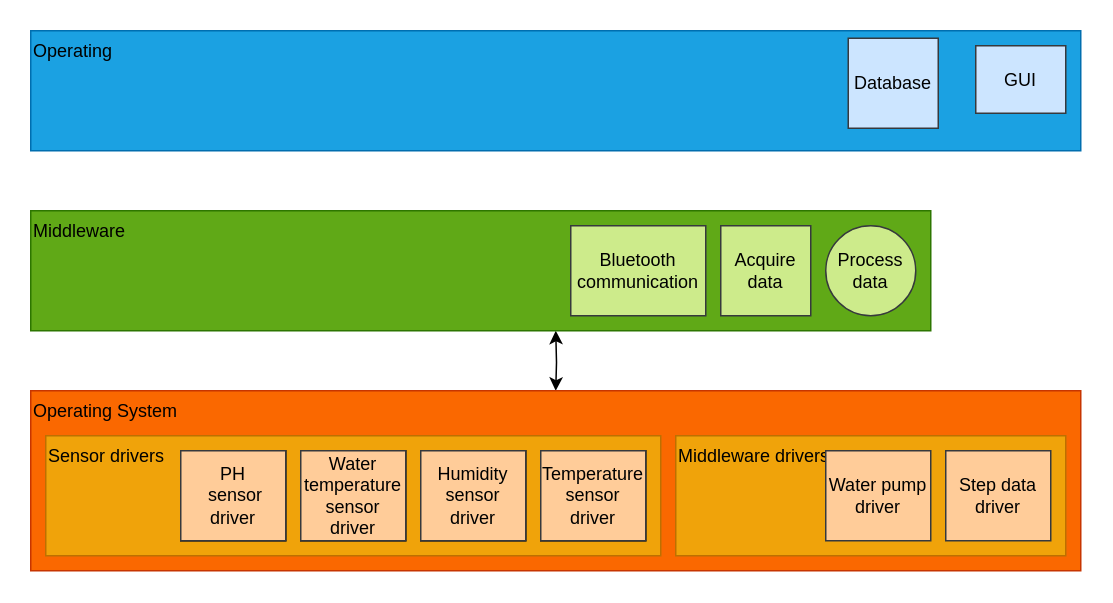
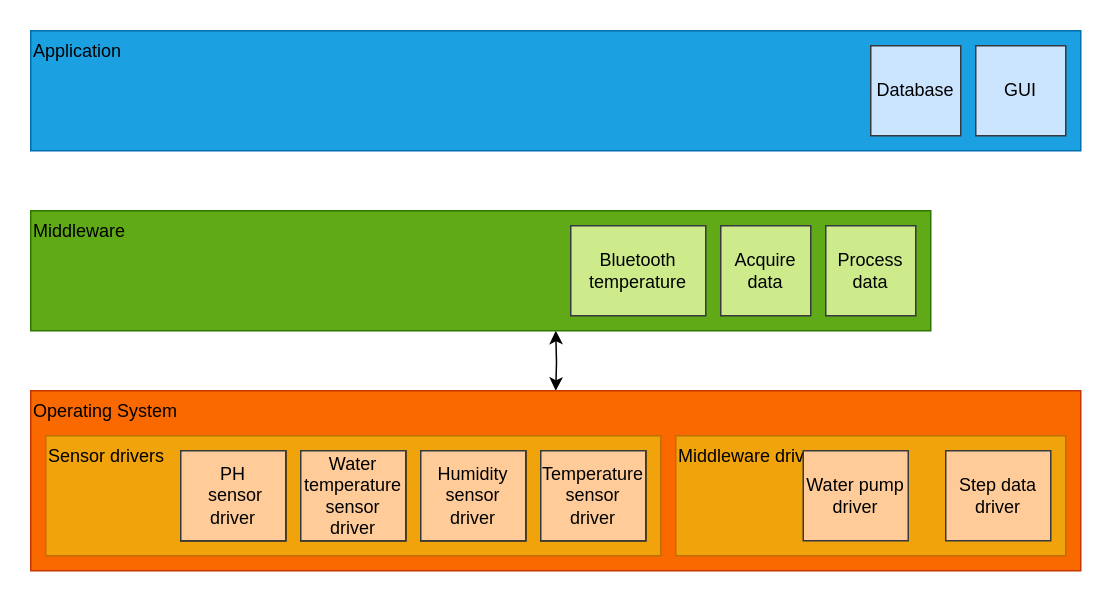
(77, 52) -> (82, 52)
(1021, 80) -> (1021, 91)
(893, 83) -> (916, 91)
(638, 271) -> (638, 271)
(871, 271) -> (871, 271)
(878, 496) -> (856, 496)
